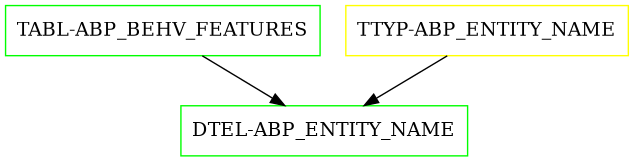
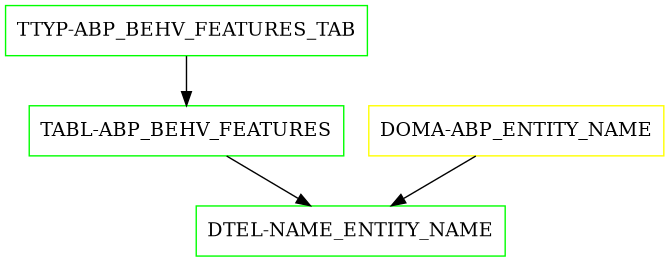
none -> (186, 31)
(487, 31) -> (516, 131)
(324, 131) -> (351, 231)
